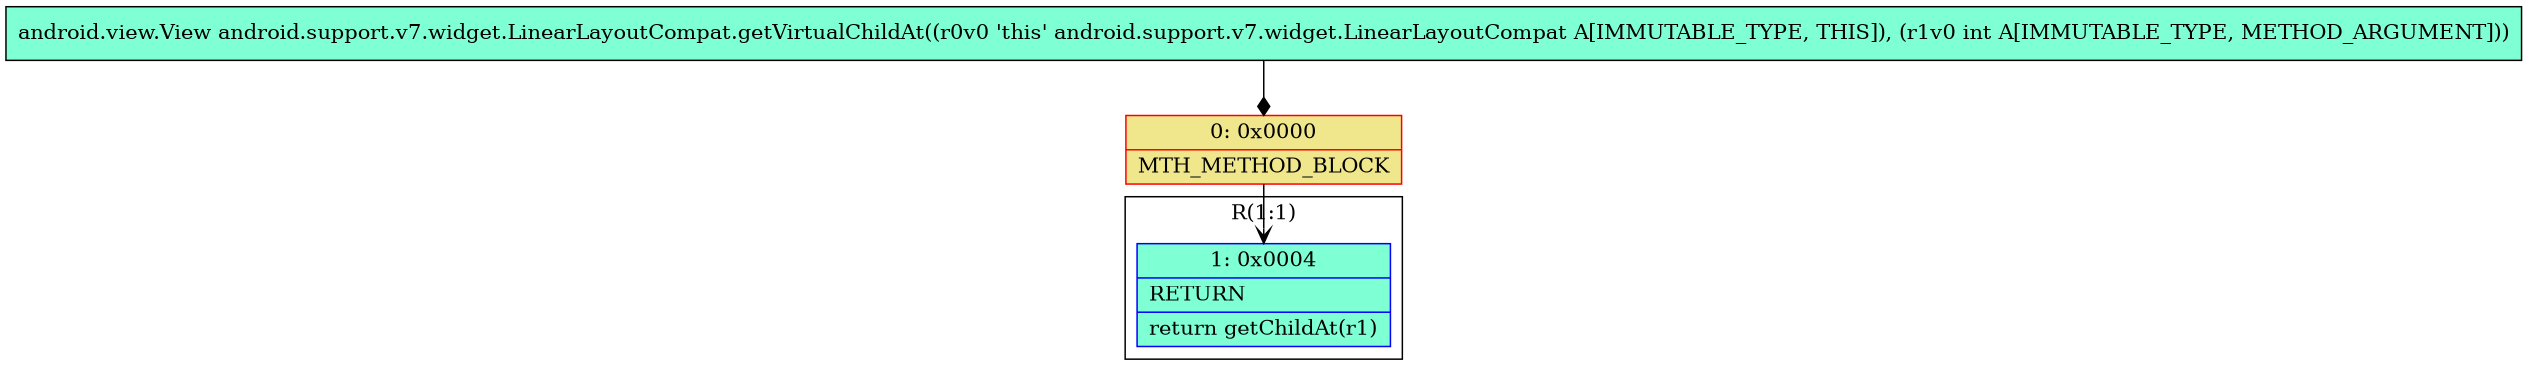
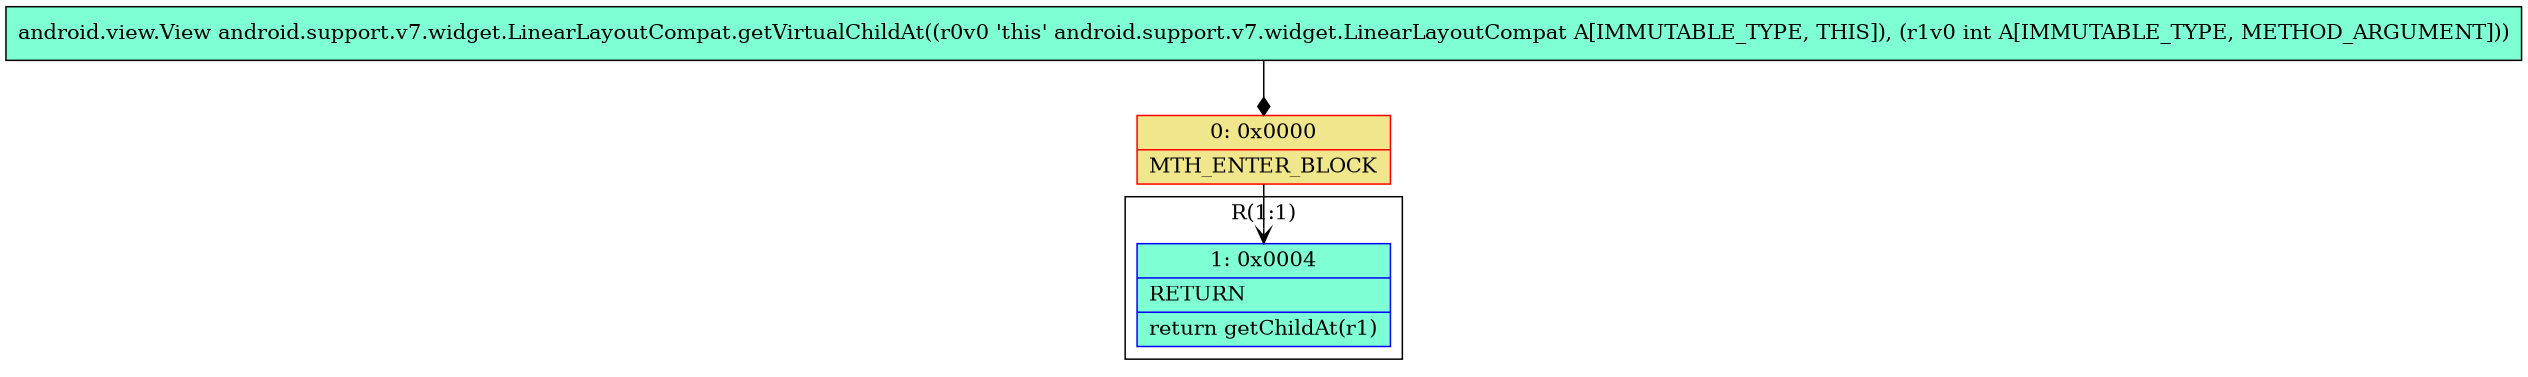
(1264, 166) -> (1264, 166)
